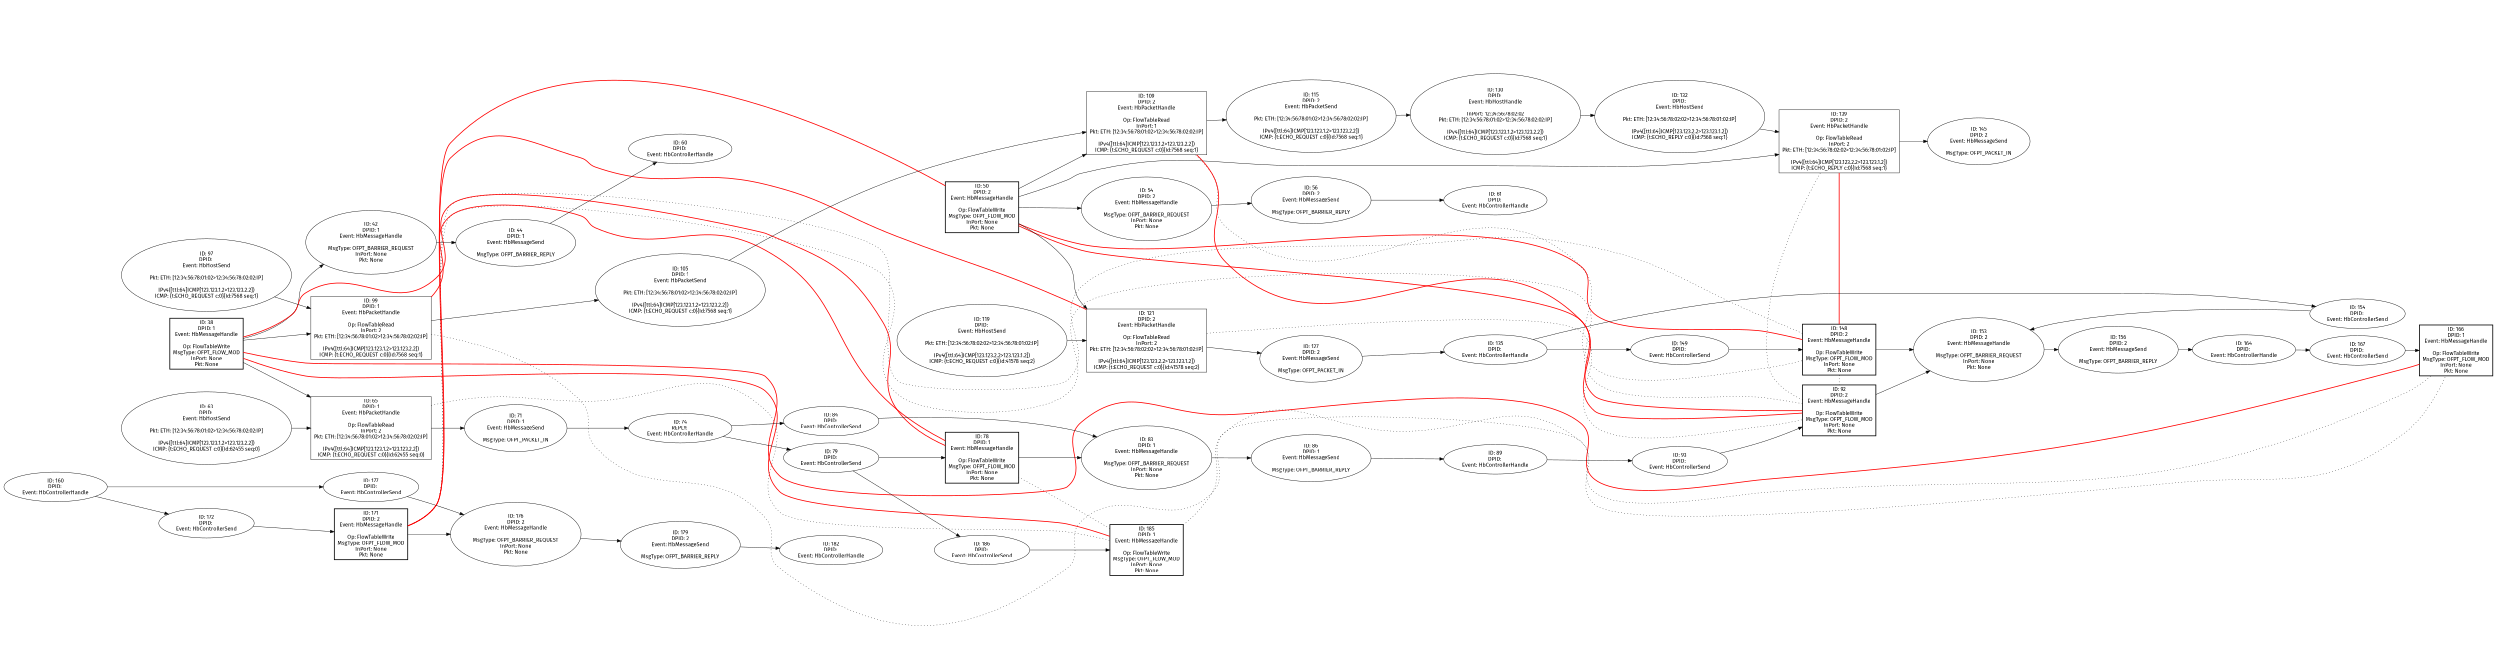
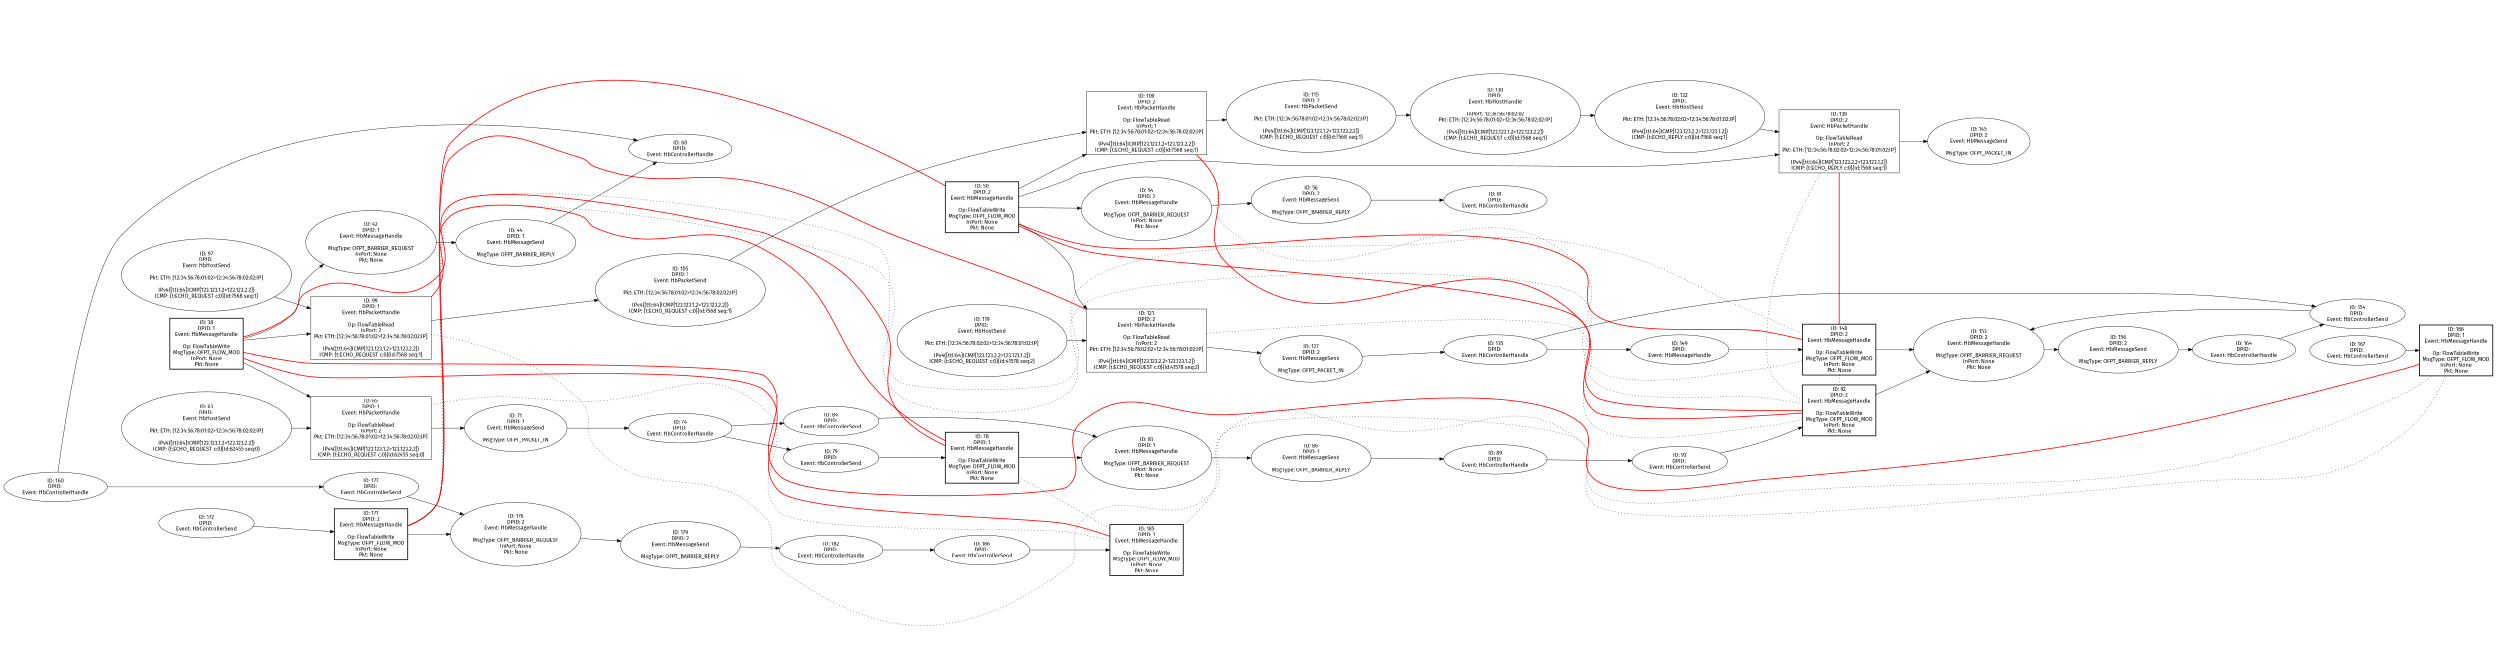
(1680, 350) -> (1680, 350)
(2301, 350) -> (2299, 332)
(680, 428) -> (680, 428)
(905, 503) -> (906, 550)
(130, 505) -> (245, 158)
